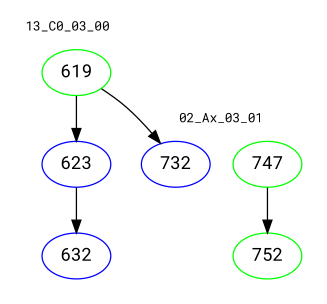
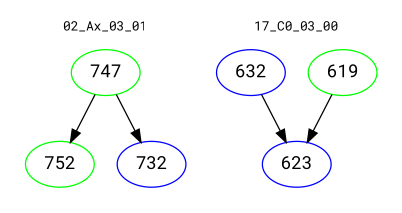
(68, 27) -> (297, 27)
(139, 120) -> (126, 113)
(76, 204) -> (271, 113)
